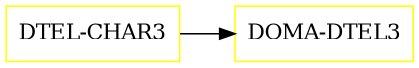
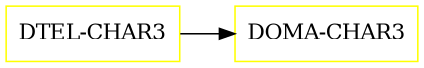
(324, 34) -> (326, 34)
